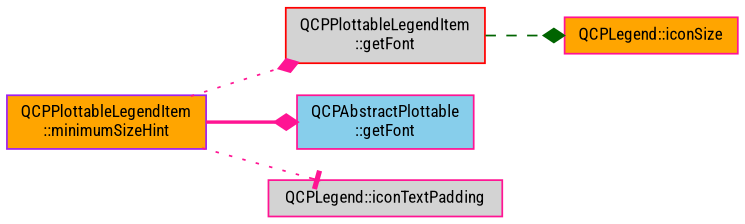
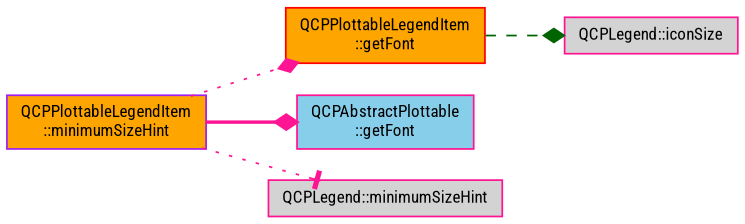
(385, 36) -> (385, 36)
(651, 36) -> (651, 36)
(385, 198) -> (385, 198)
